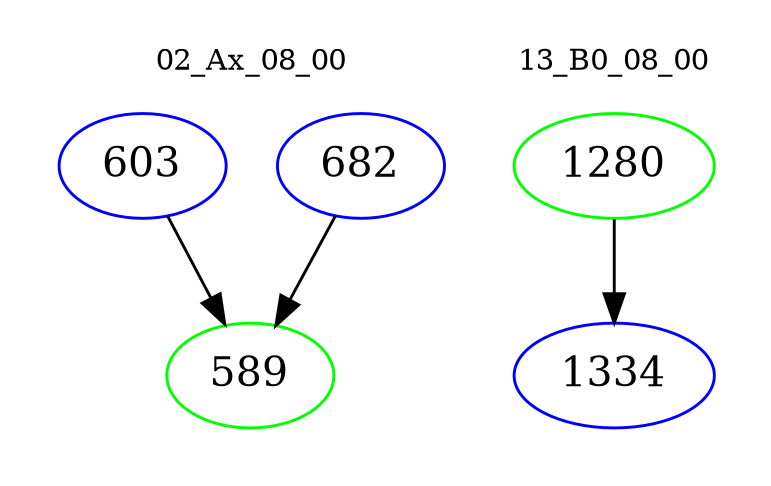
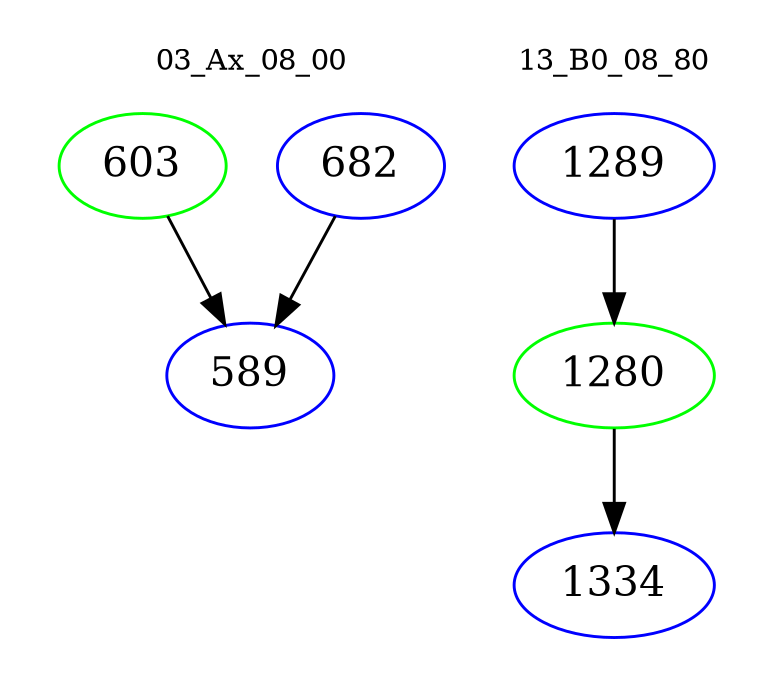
(252, 63) -> (252, 63)
(614, 63) -> (614, 63)
(143, 166) -> (143, 166)
none -> (614, 166)
(250, 376) -> (250, 376)
